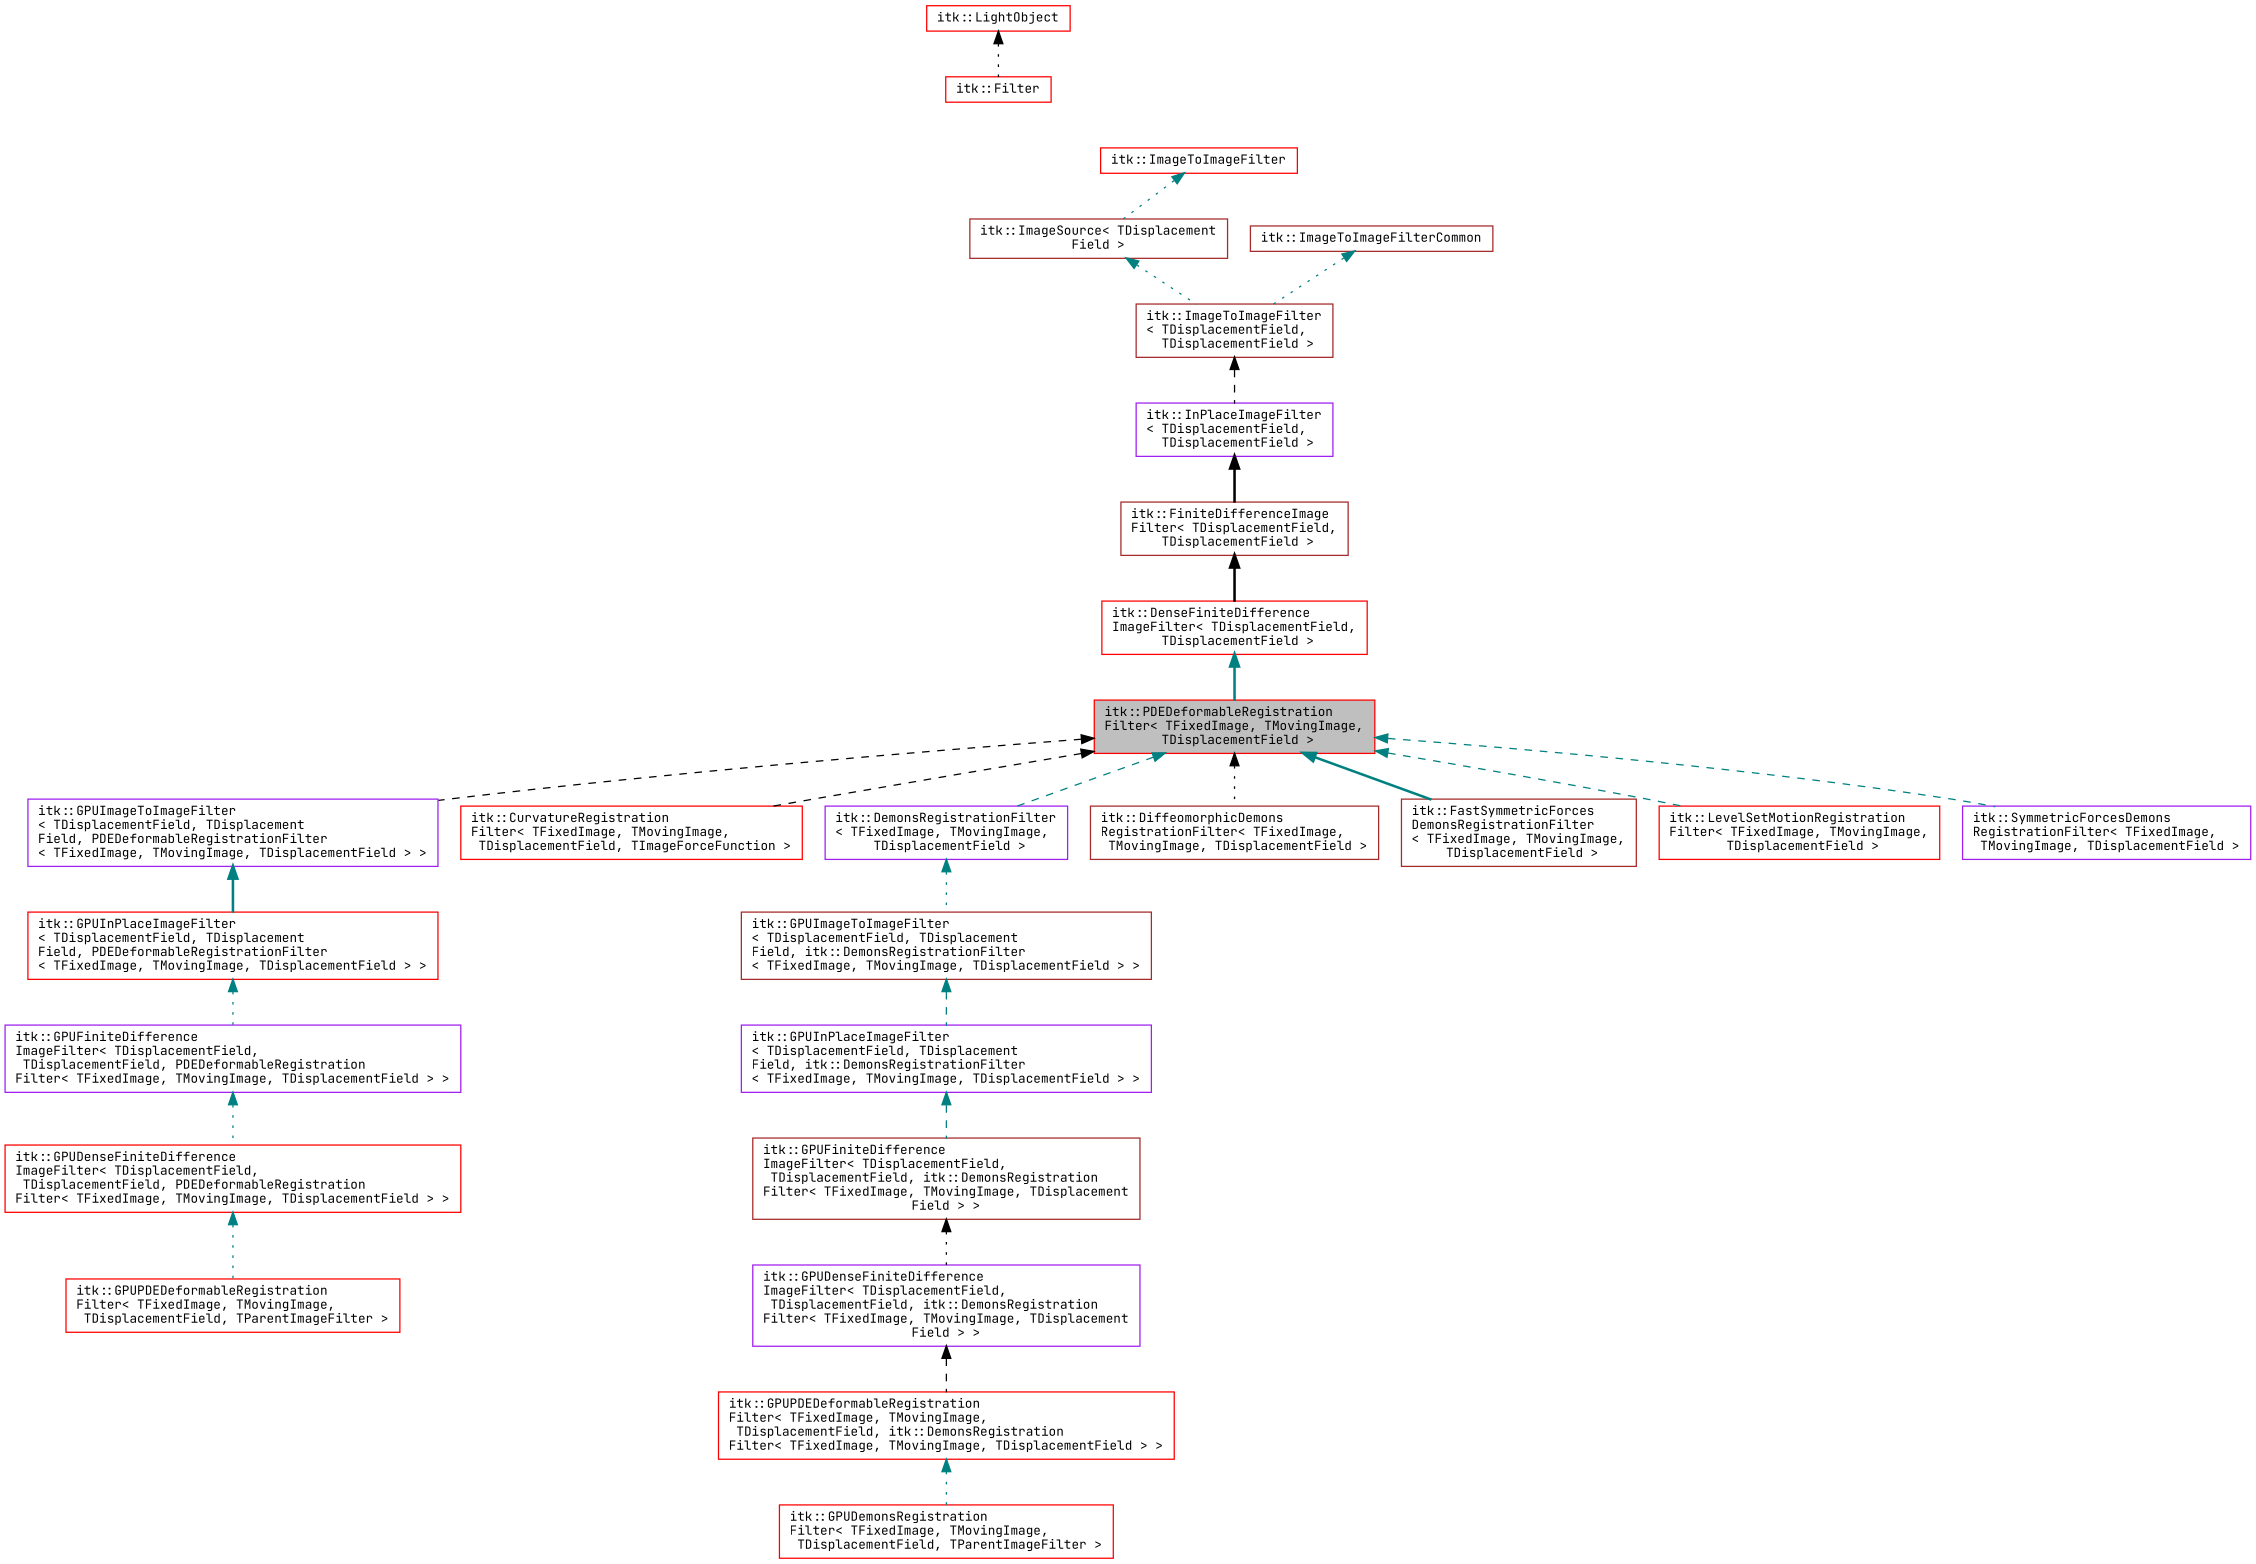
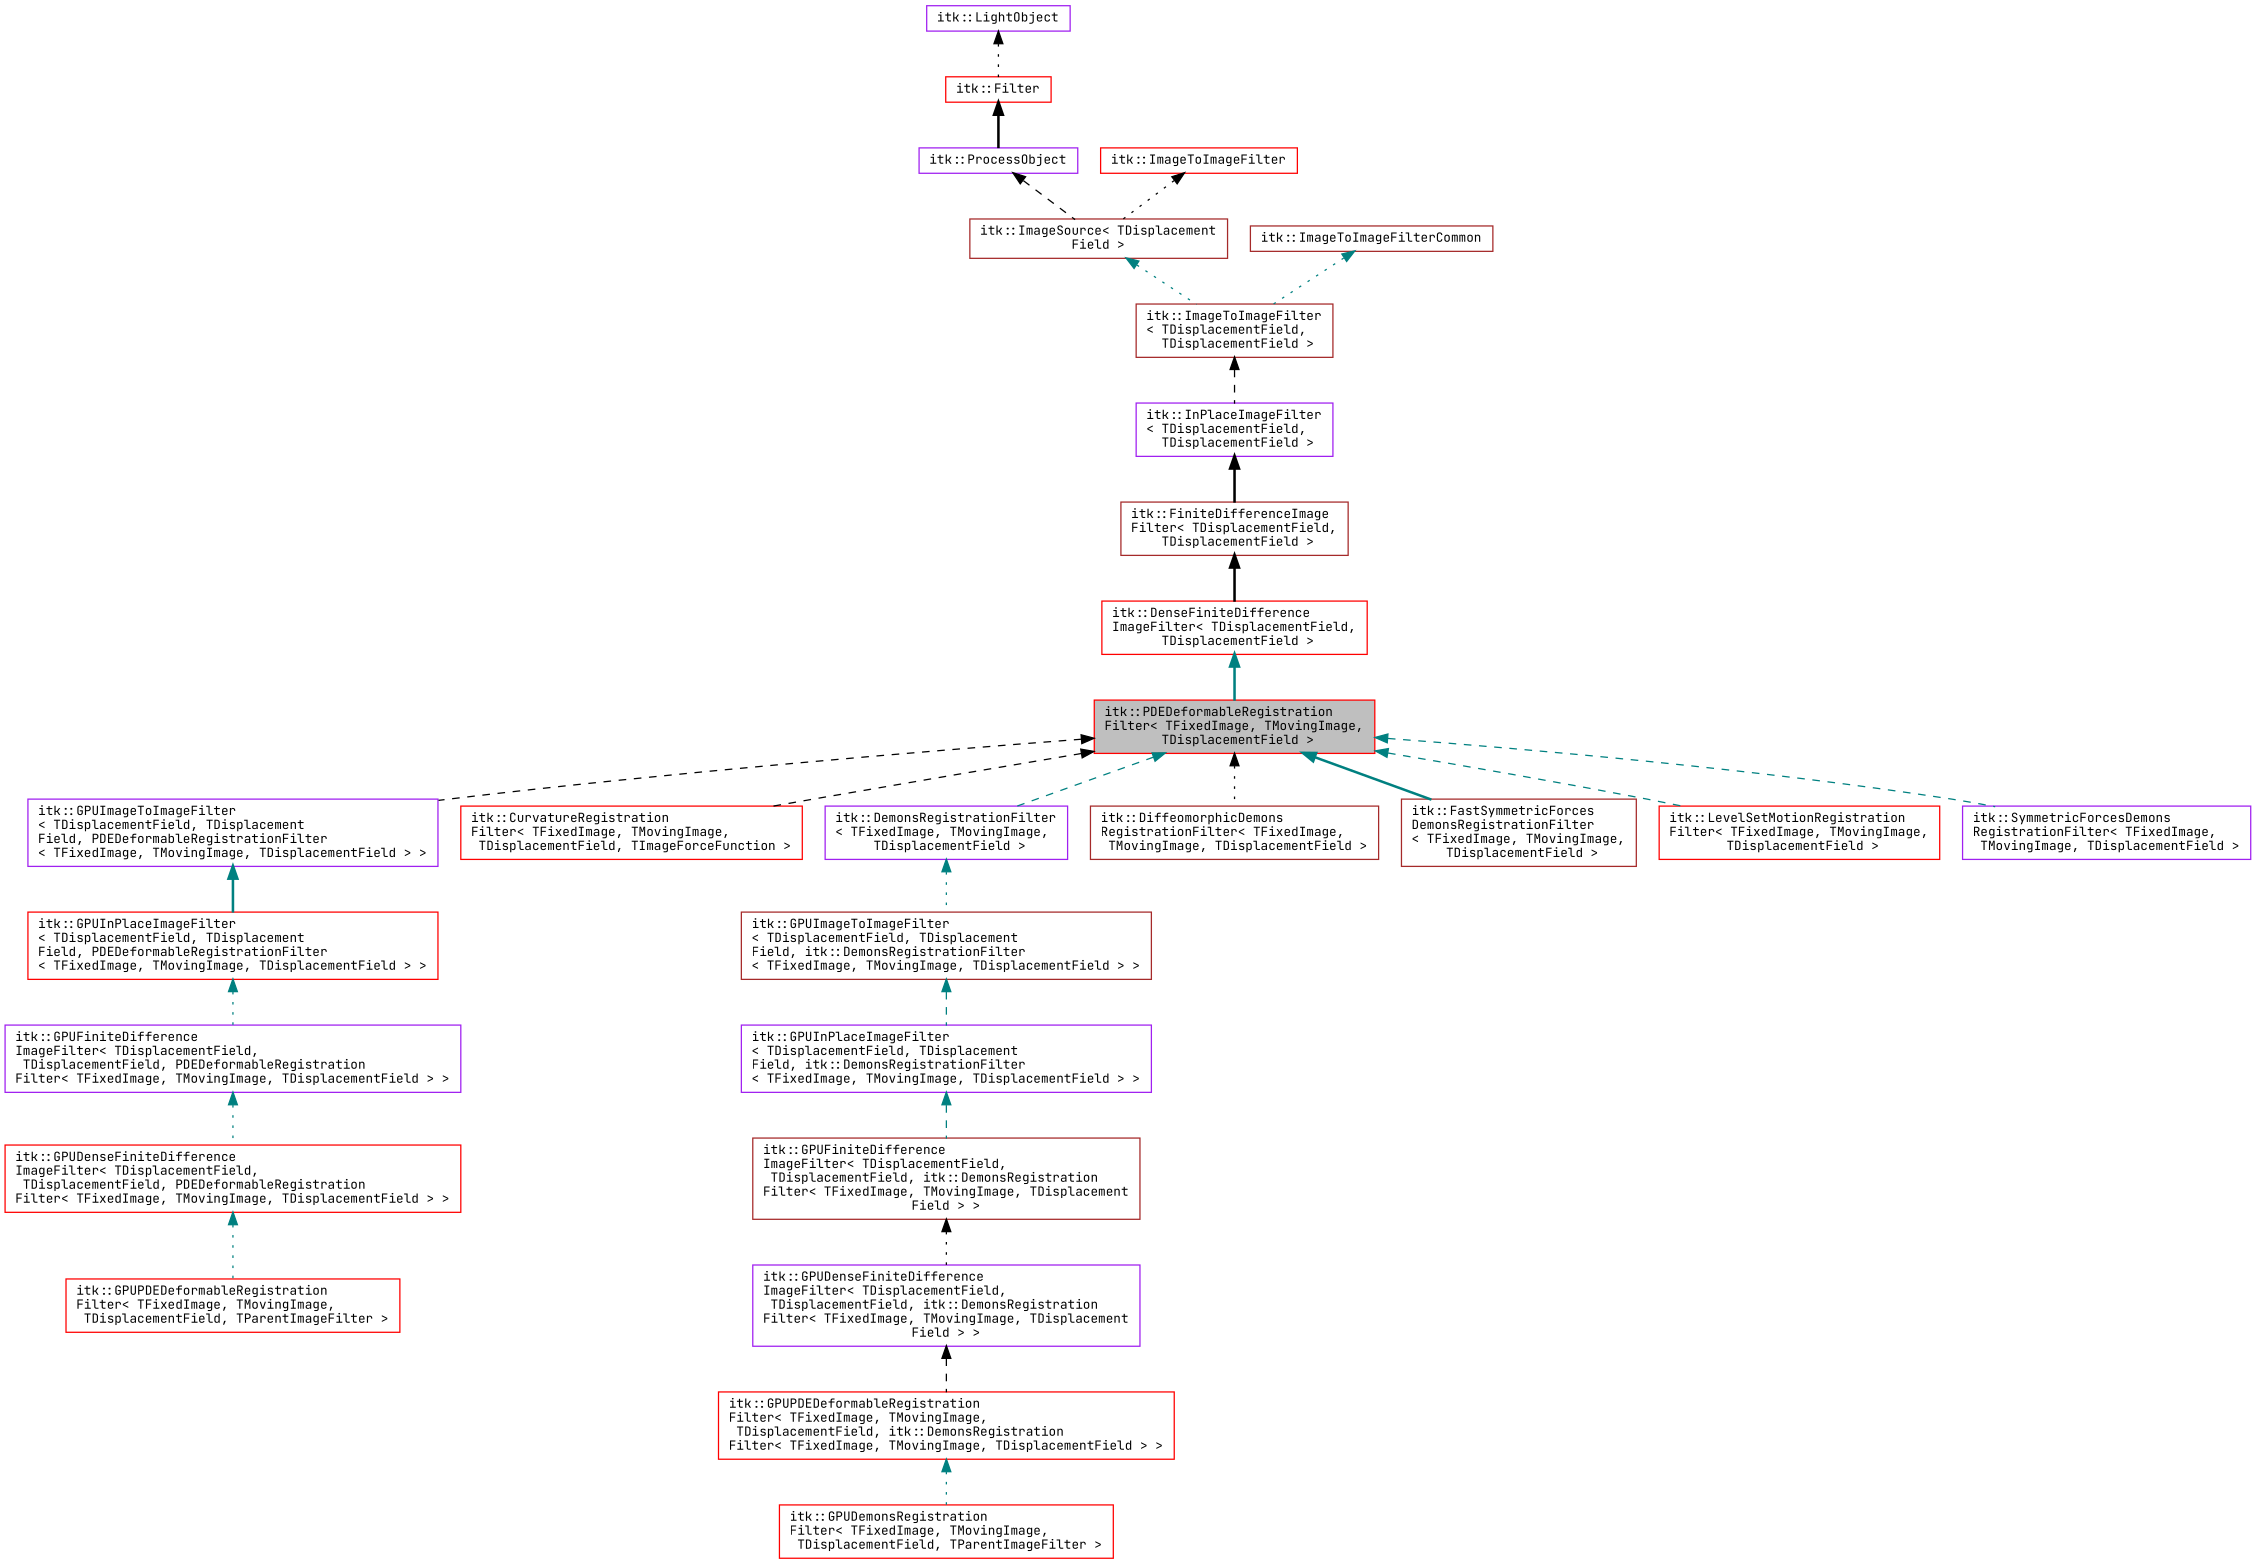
(998, 18) -> (998, 18)
none -> (998, 161)
(1148, 200) -> (1148, 200)
